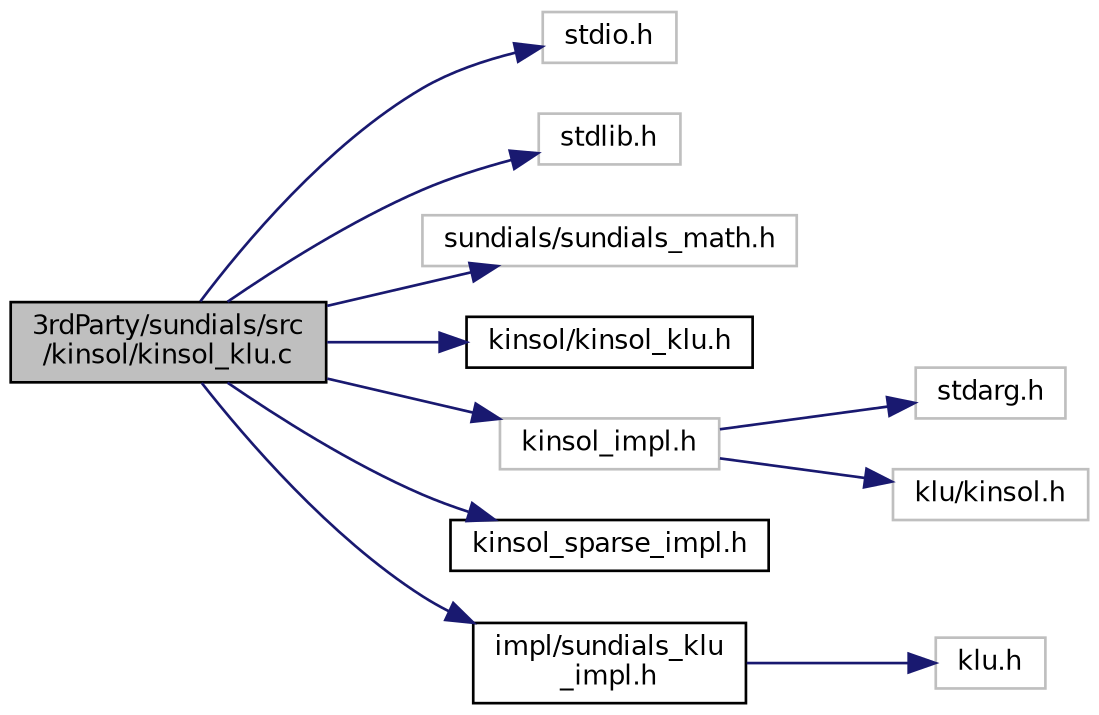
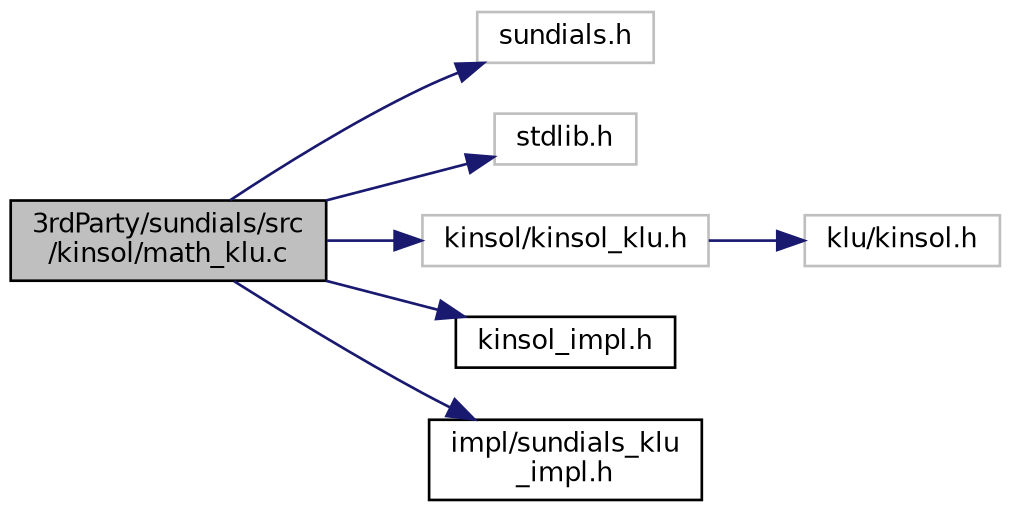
(610, 37) -> (565, 37)
(610, 241) -> none
(168, 342) -> (168, 241)
(610, 342) -> (565, 241)
(991, 393) -> none
(610, 444) -> (565, 342)
(792, 468) -> (743, 241)
(610, 545) -> none
(991, 663) -> none
